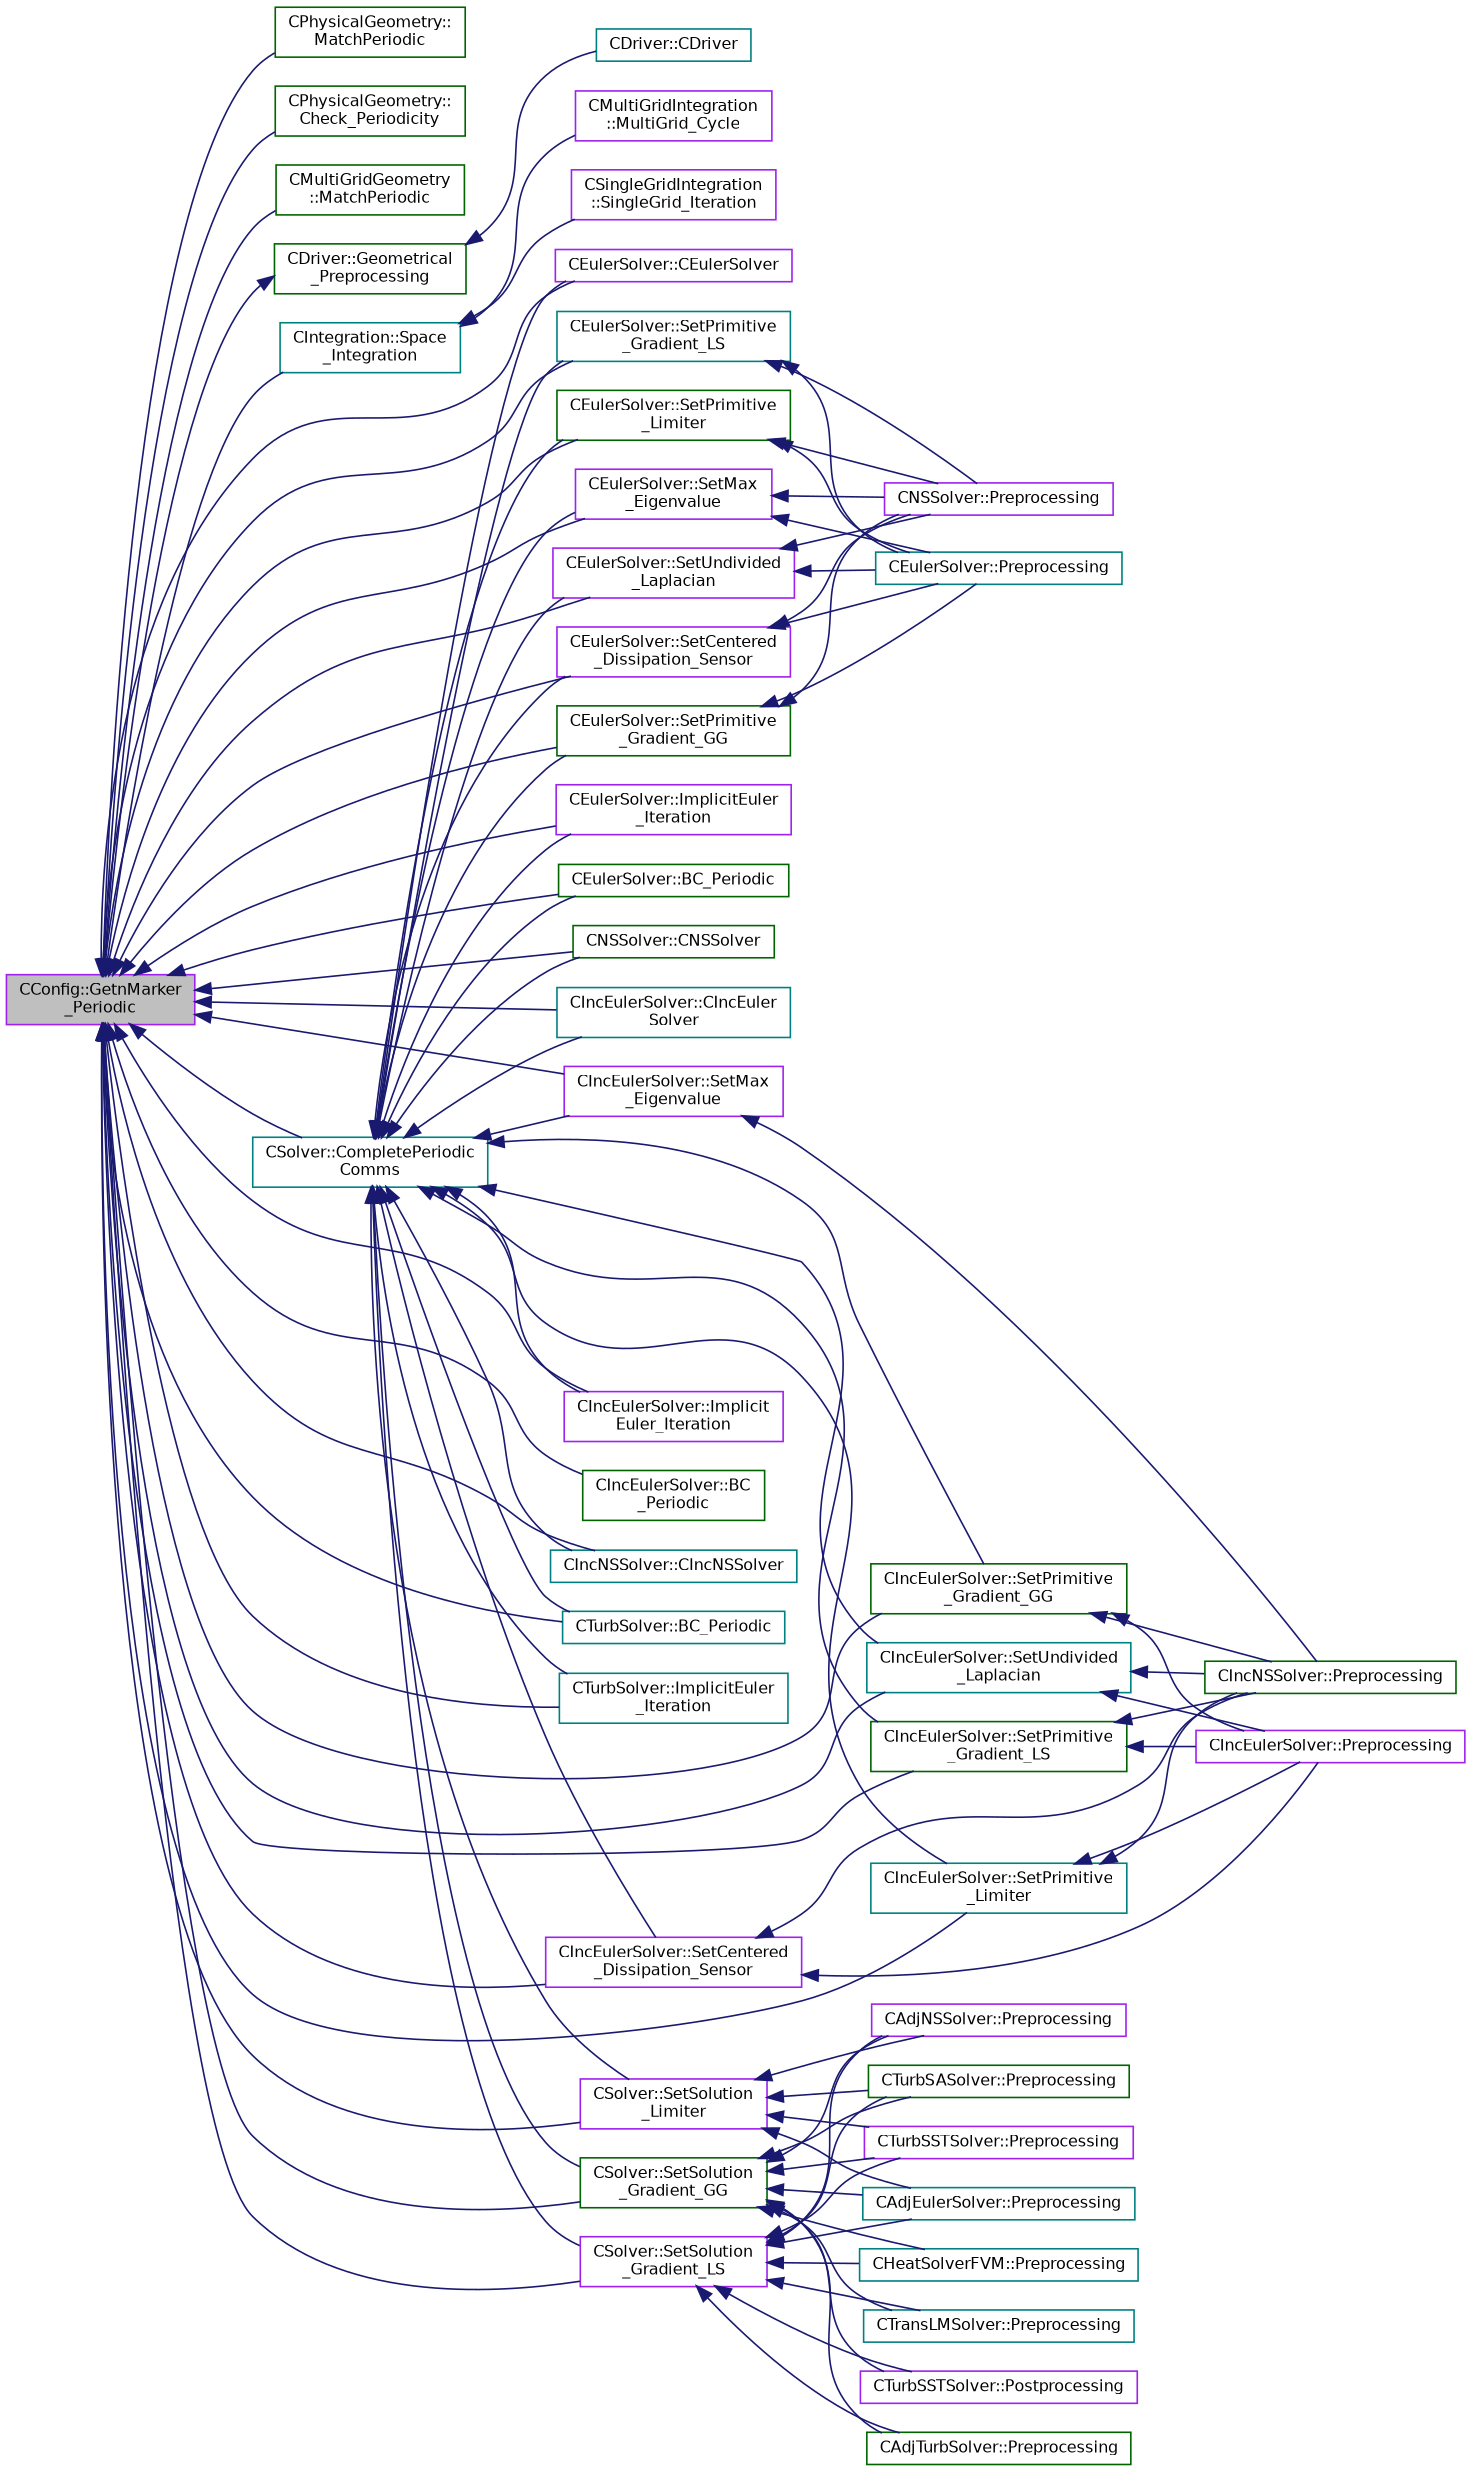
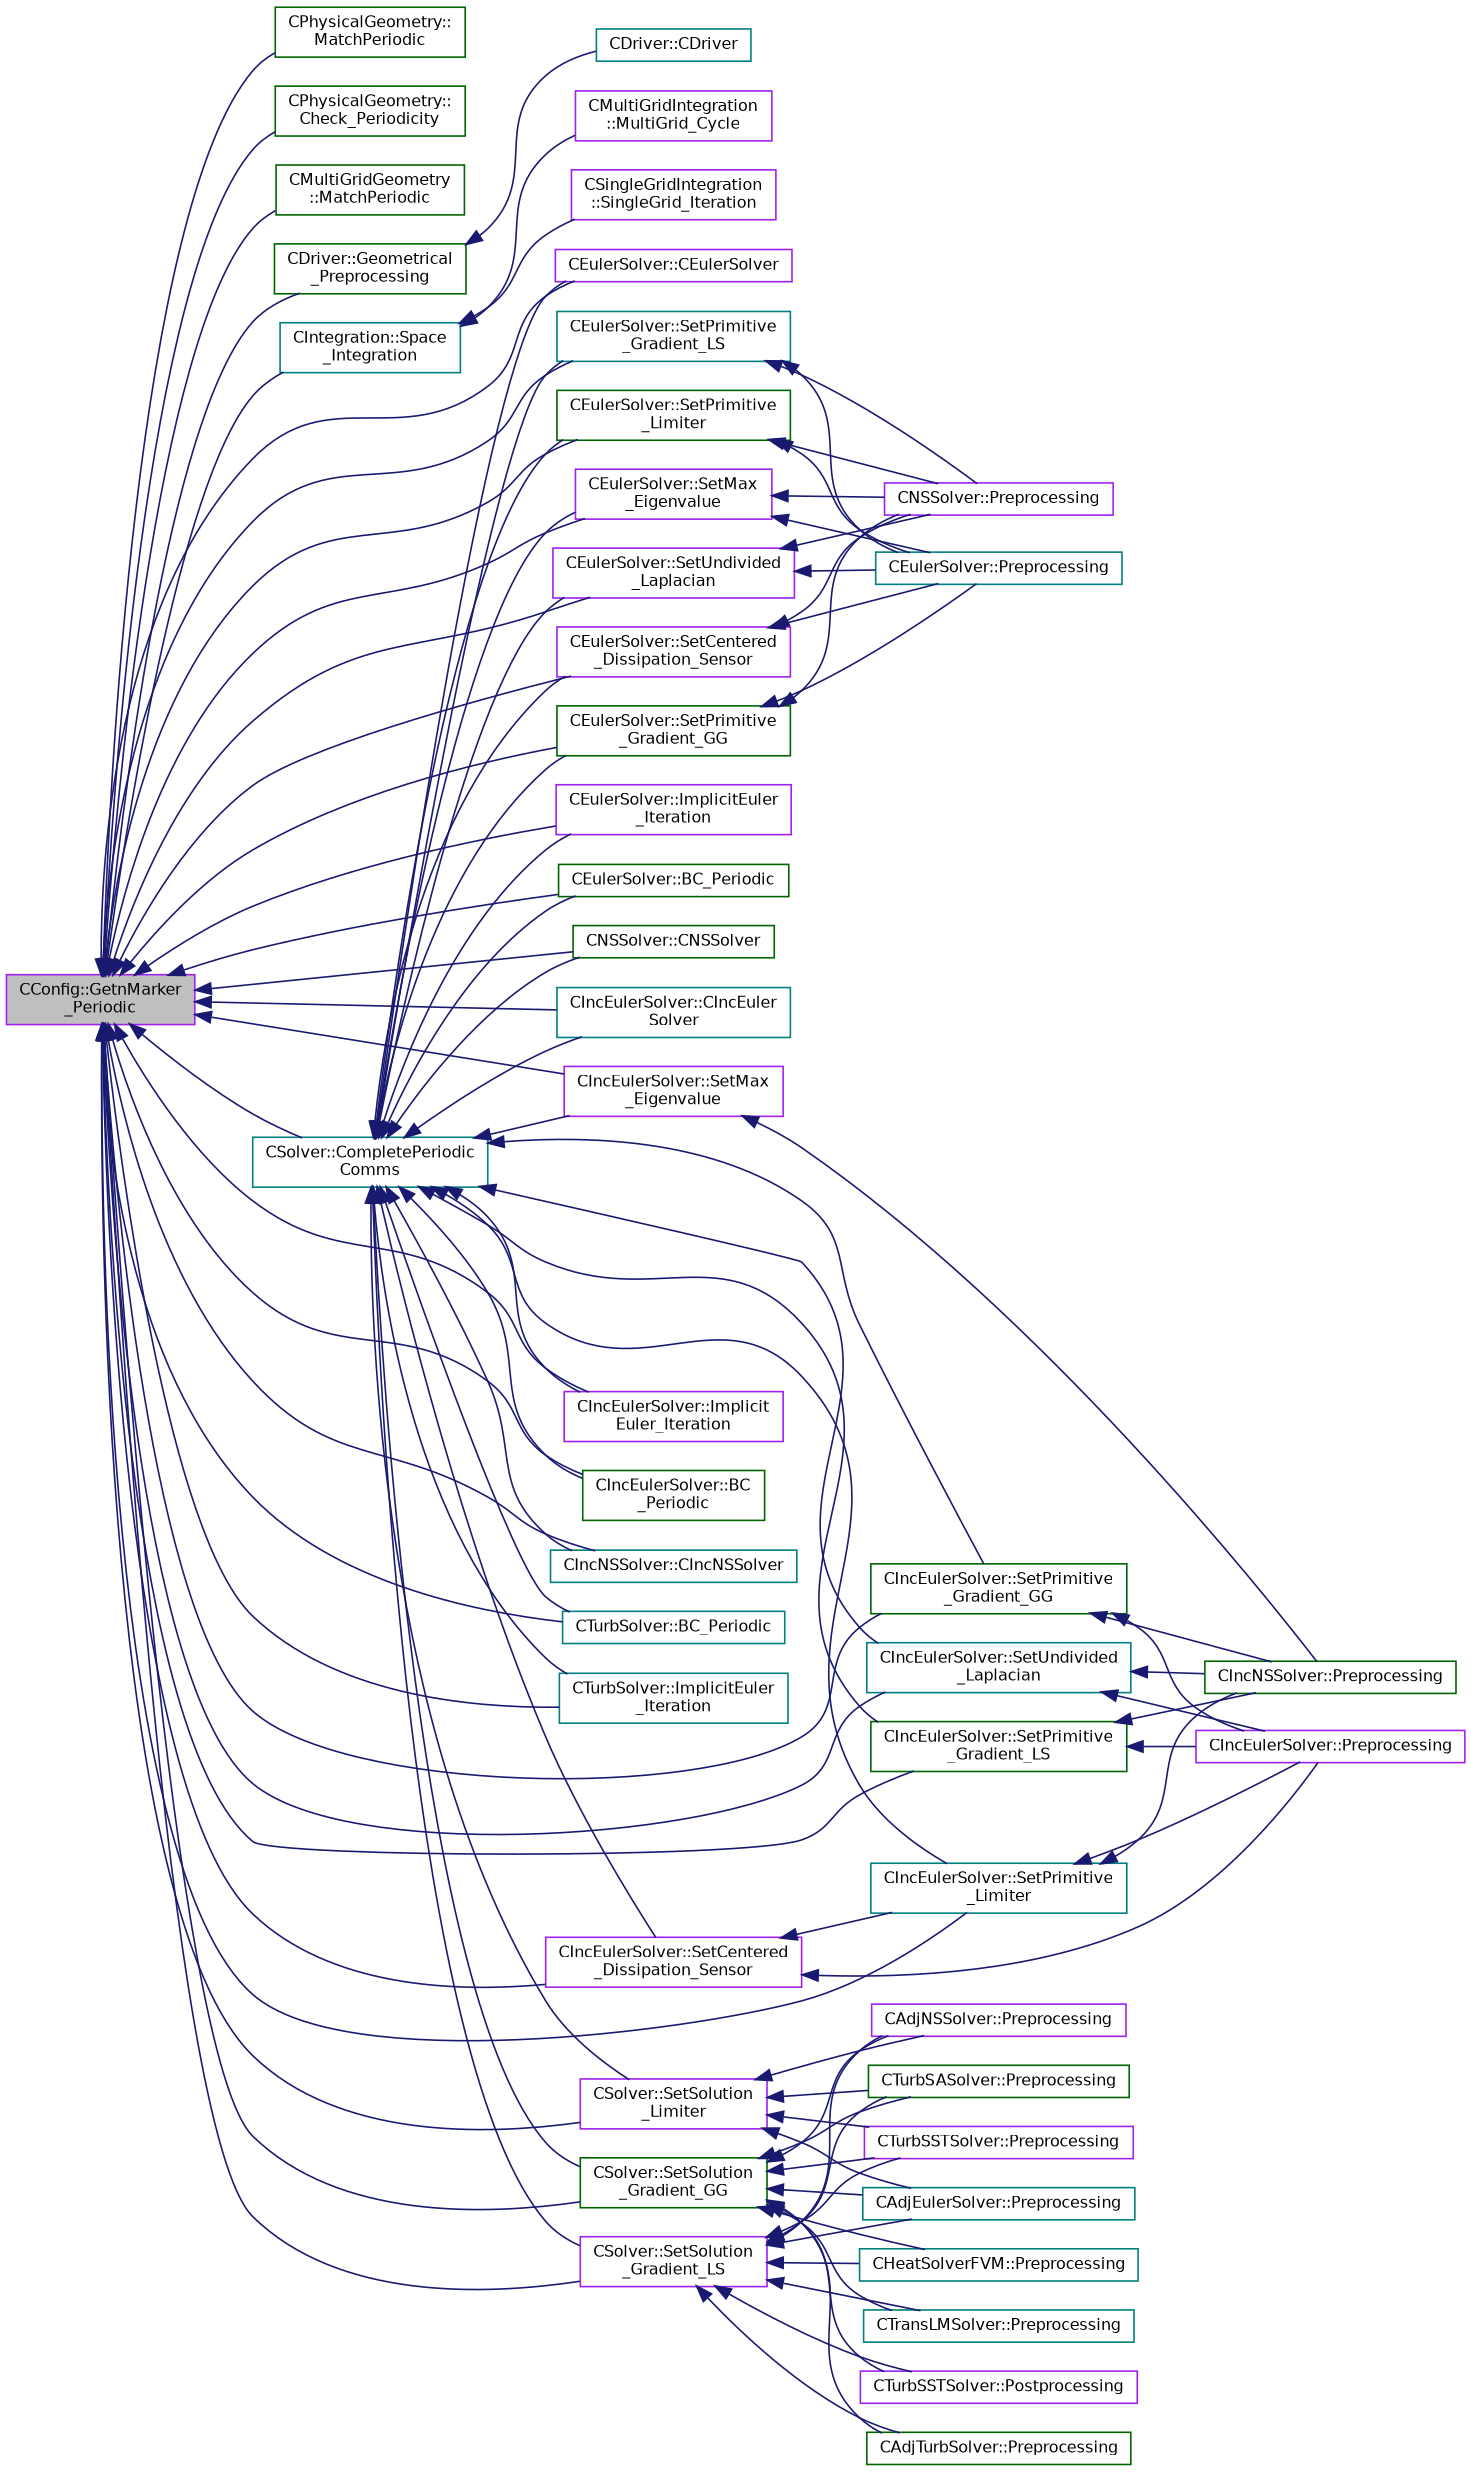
(155, 586) -> (164, 570)
none -> (505, 1338)
(1011, 1817) -> (844, 1923)
